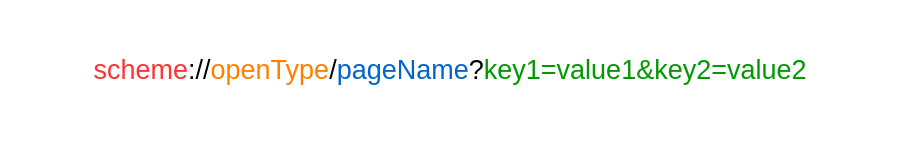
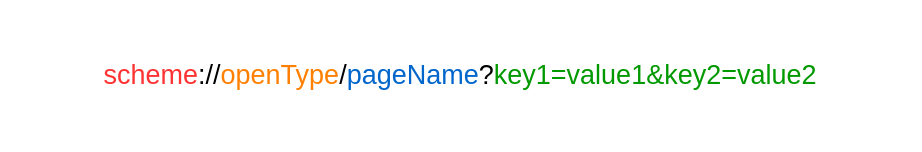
(451, 71) -> (461, 76)
